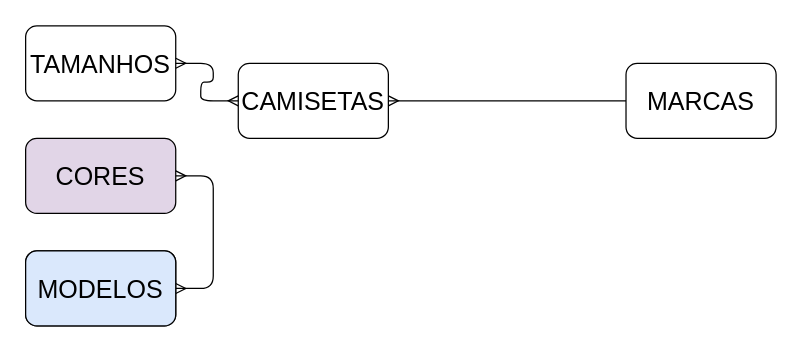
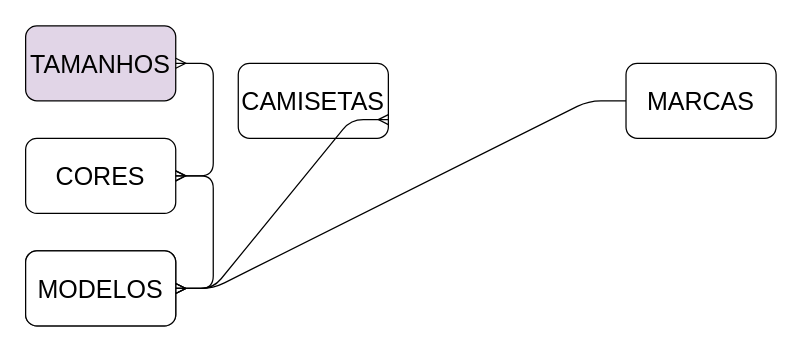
(101, 63) -> (101, 63)
(201, 95) -> (213, 119)
(492, 101) -> (402, 193)
(101, 176) -> (101, 176)
none -> (295, 188)
(101, 288) -> (101, 288)
